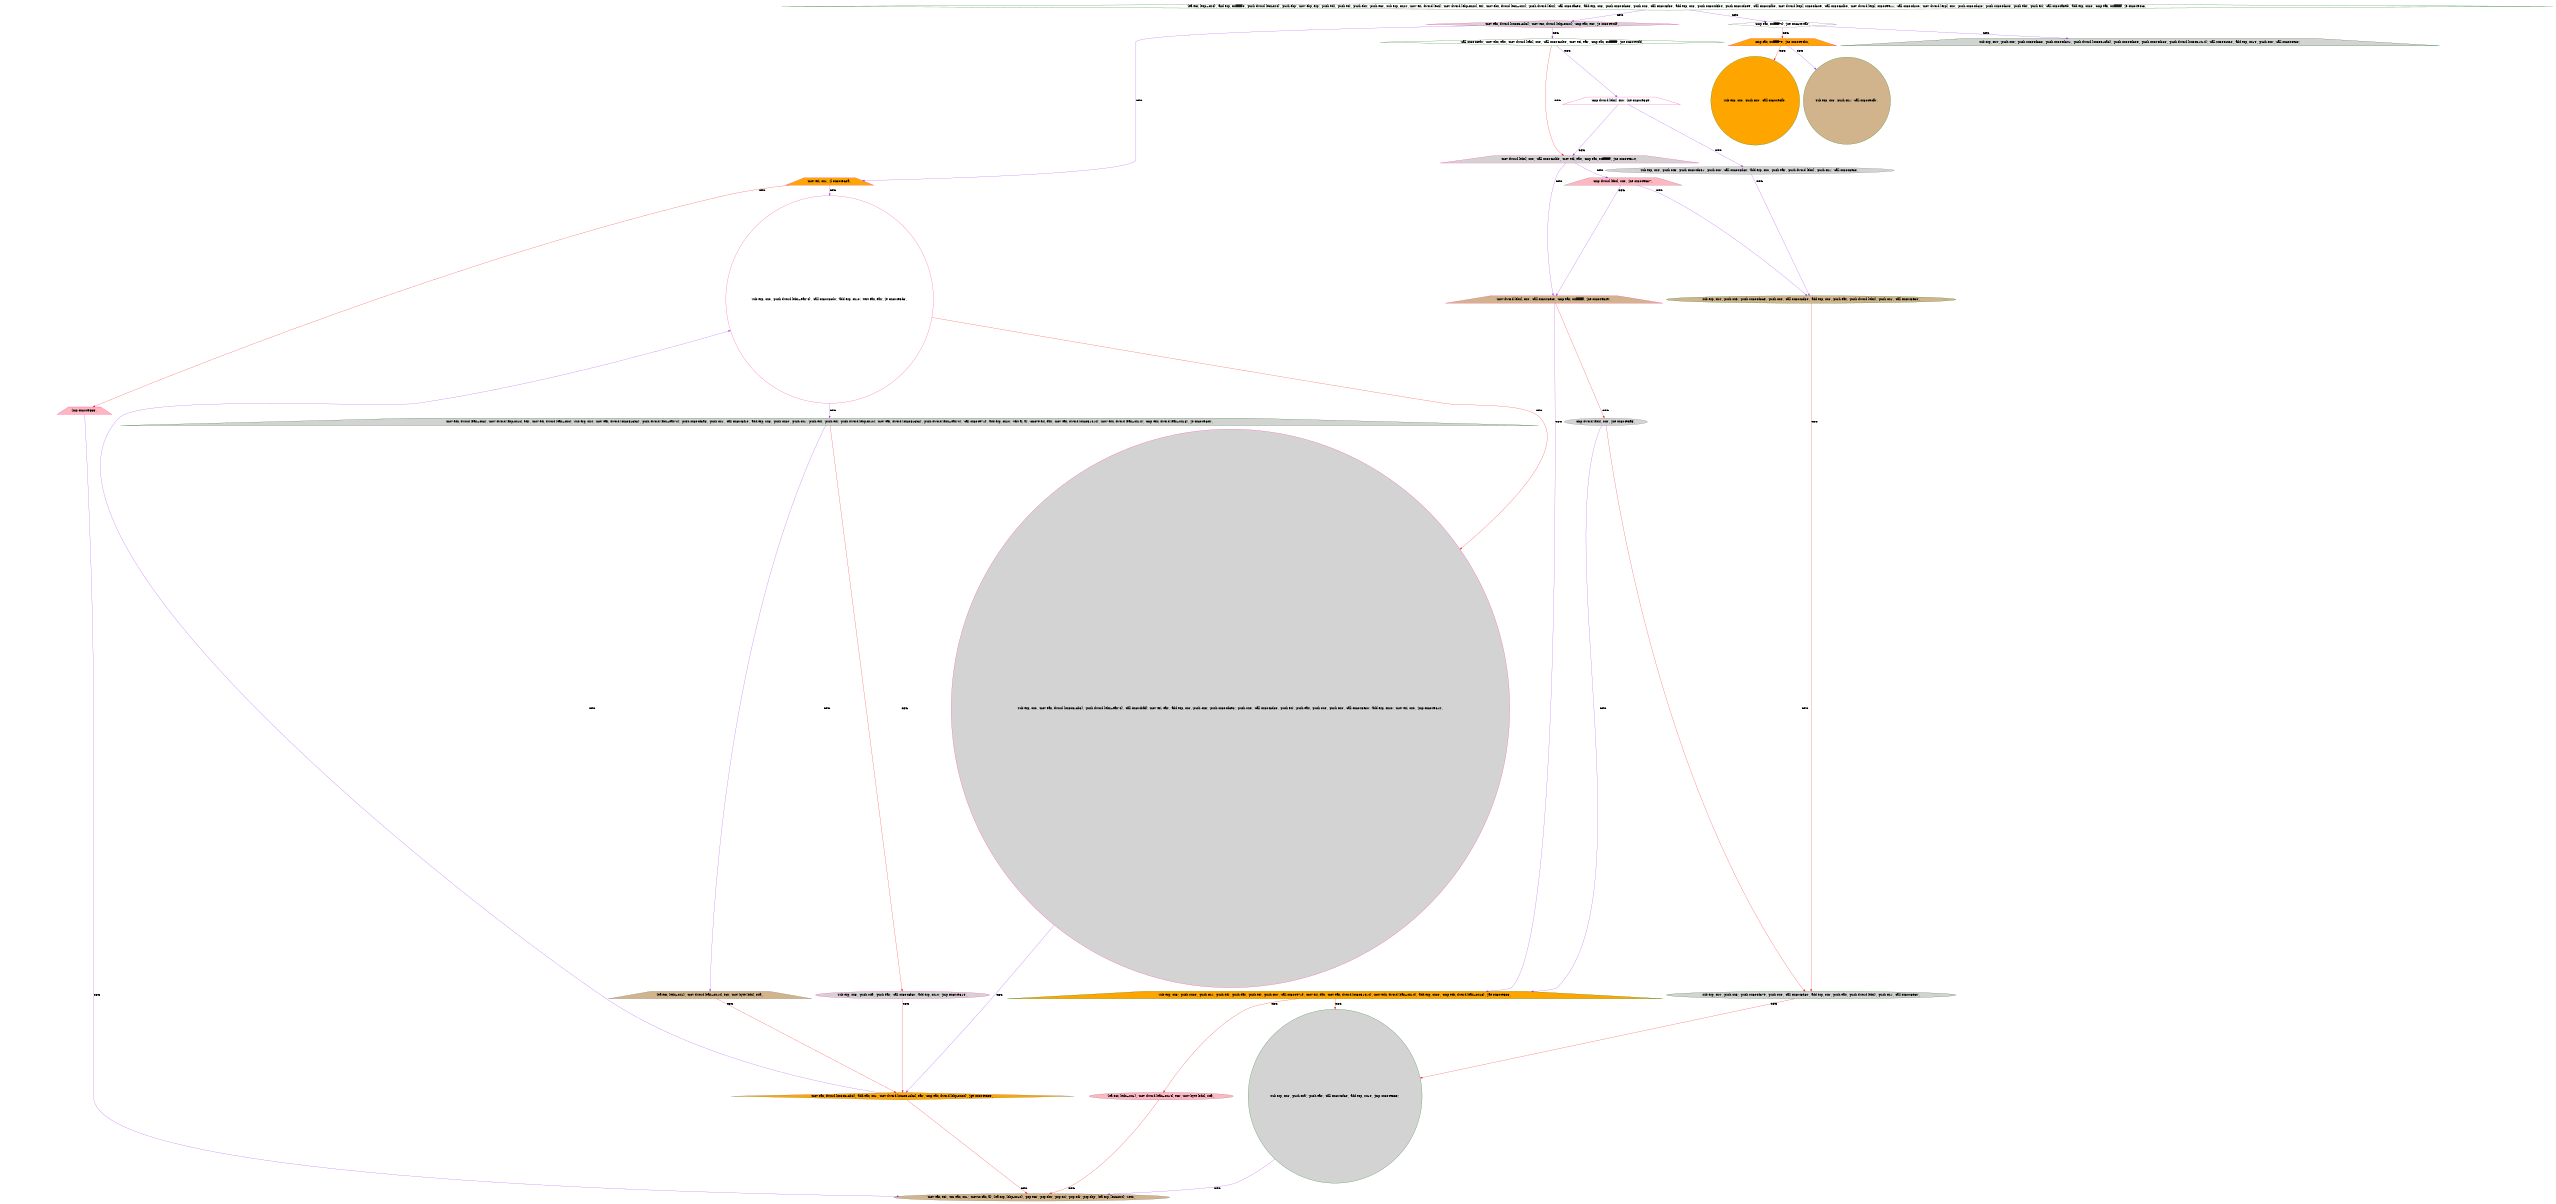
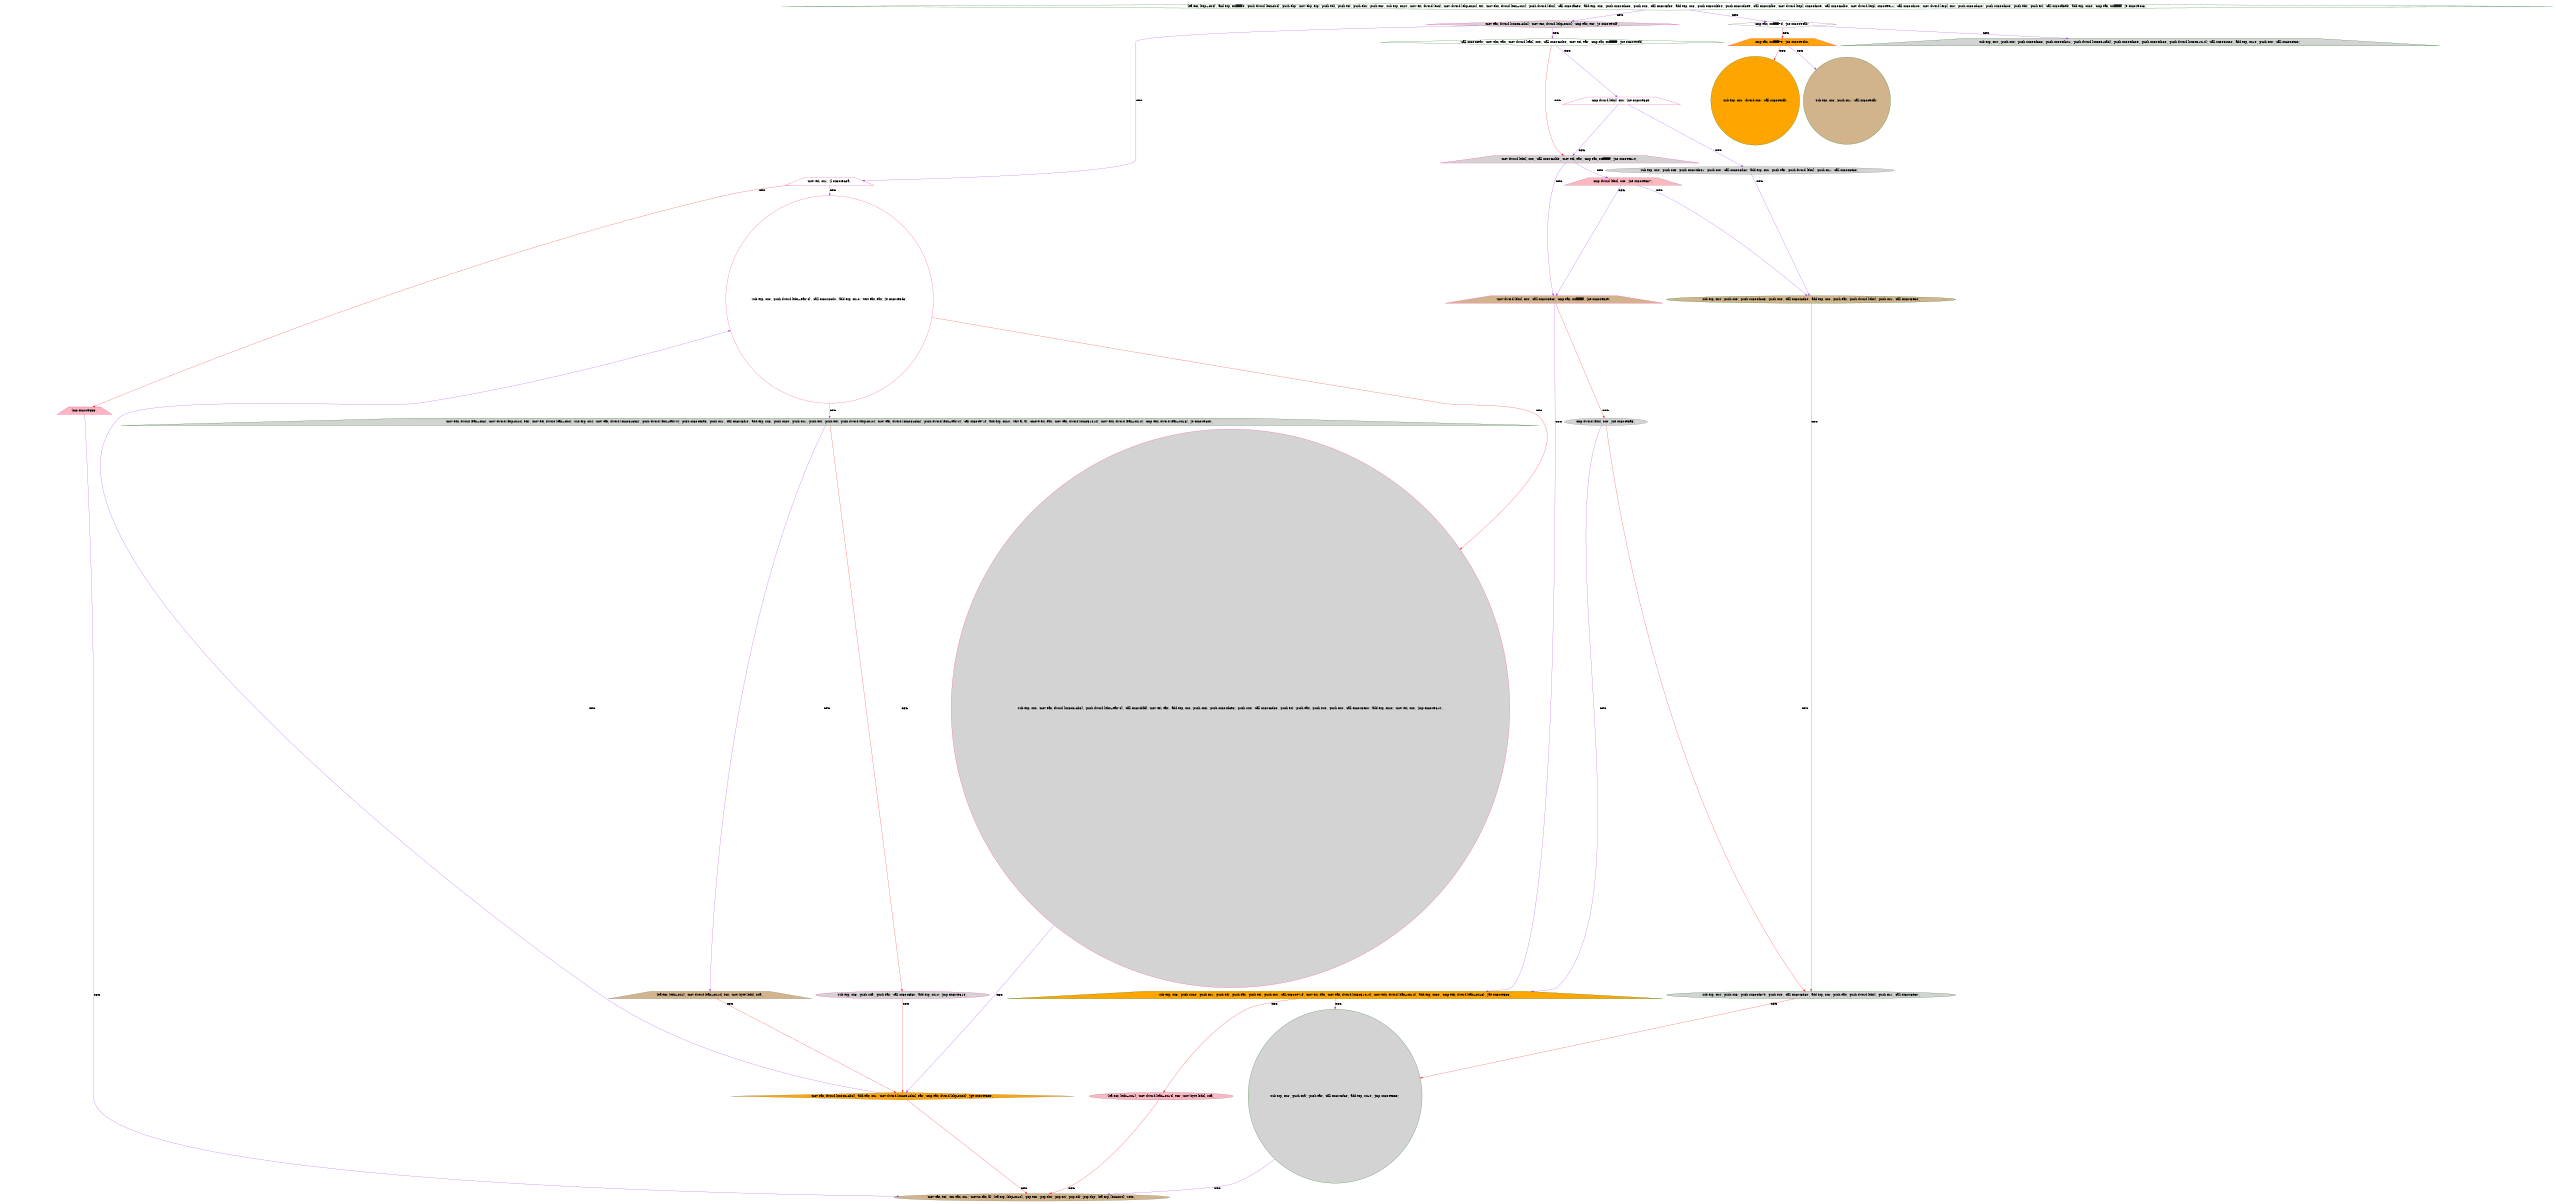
(1782, 24) -> (1782, 24)
(1755, 101) -> (1755, 101)
(830, 182) -> (830, 182)
